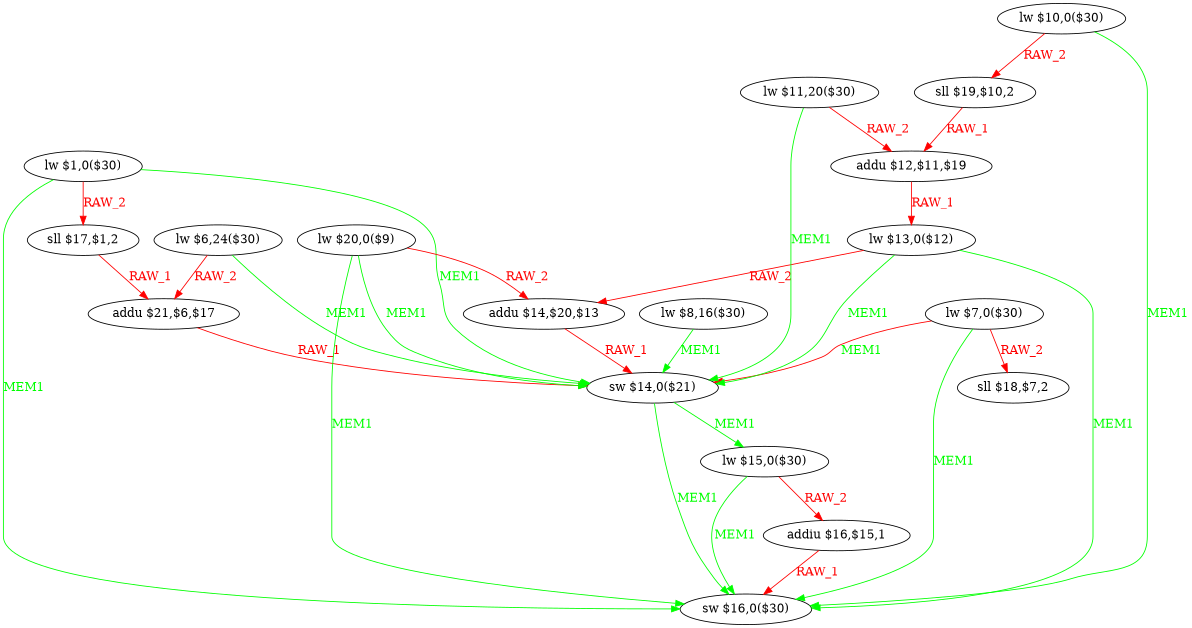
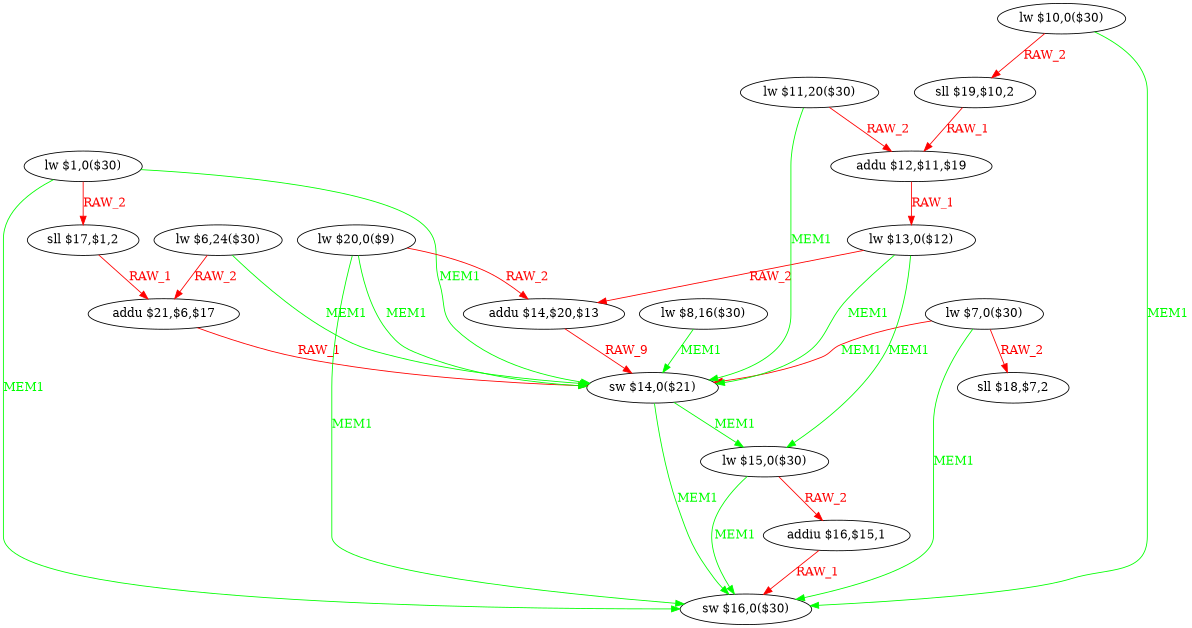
(627, 351) -> (627, 351)
(1093, 496) -> (878, 364)
